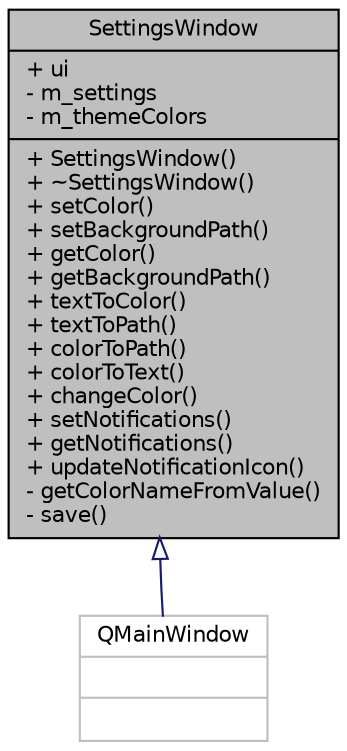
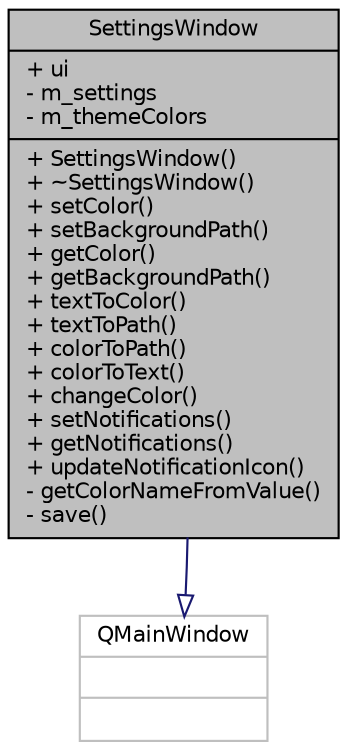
(161, 588) -> (187, 566)
